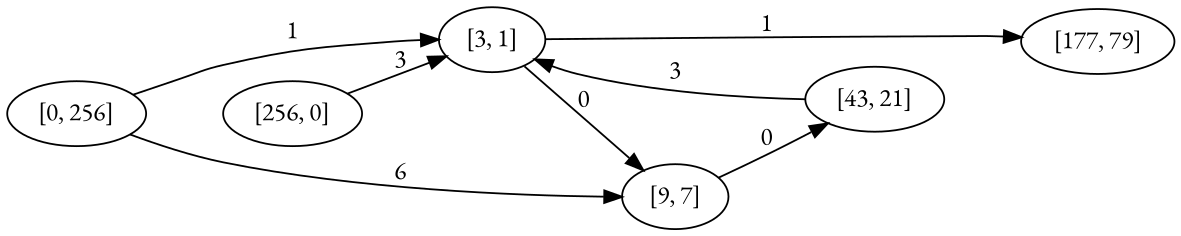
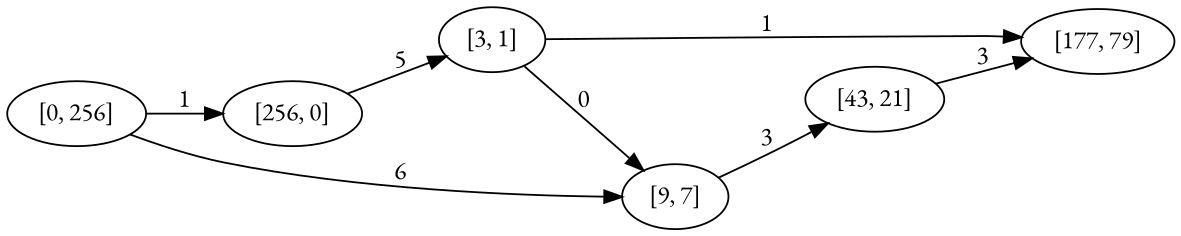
(275, 54) -> (175, 114)
(401, 60) -> (401, 60)
(677, 91) -> (975, 73)
(767, 138) -> (767, 138)
